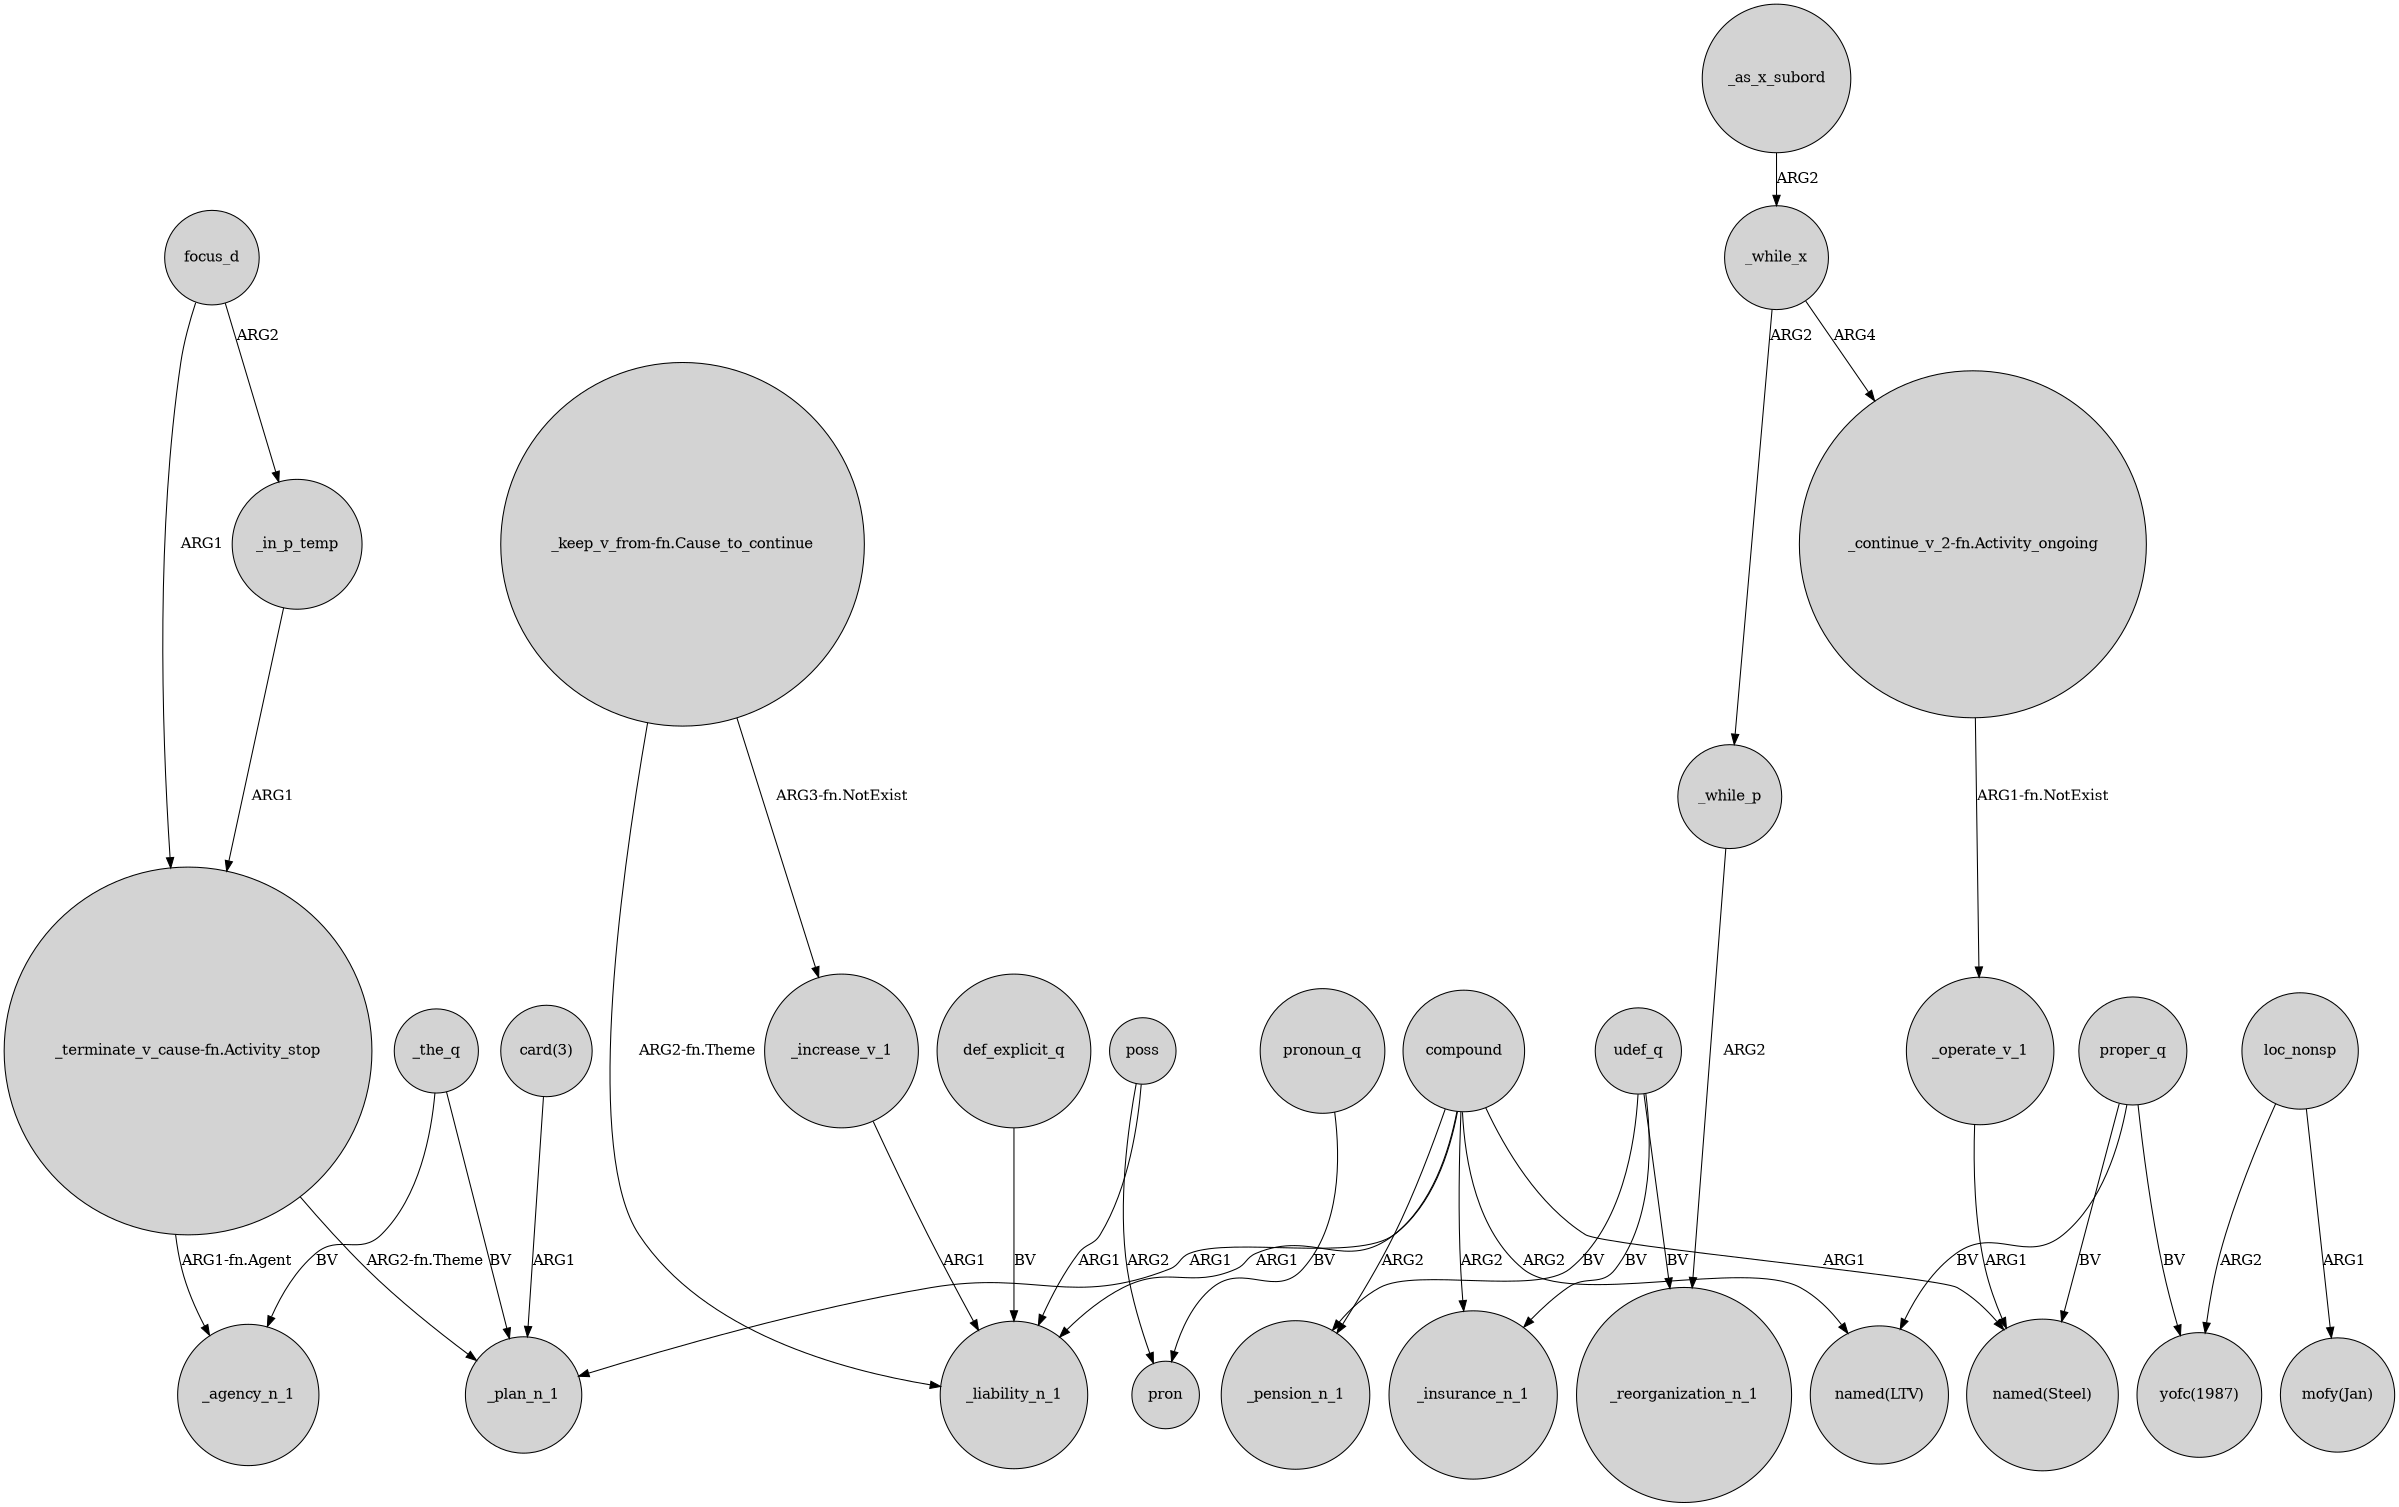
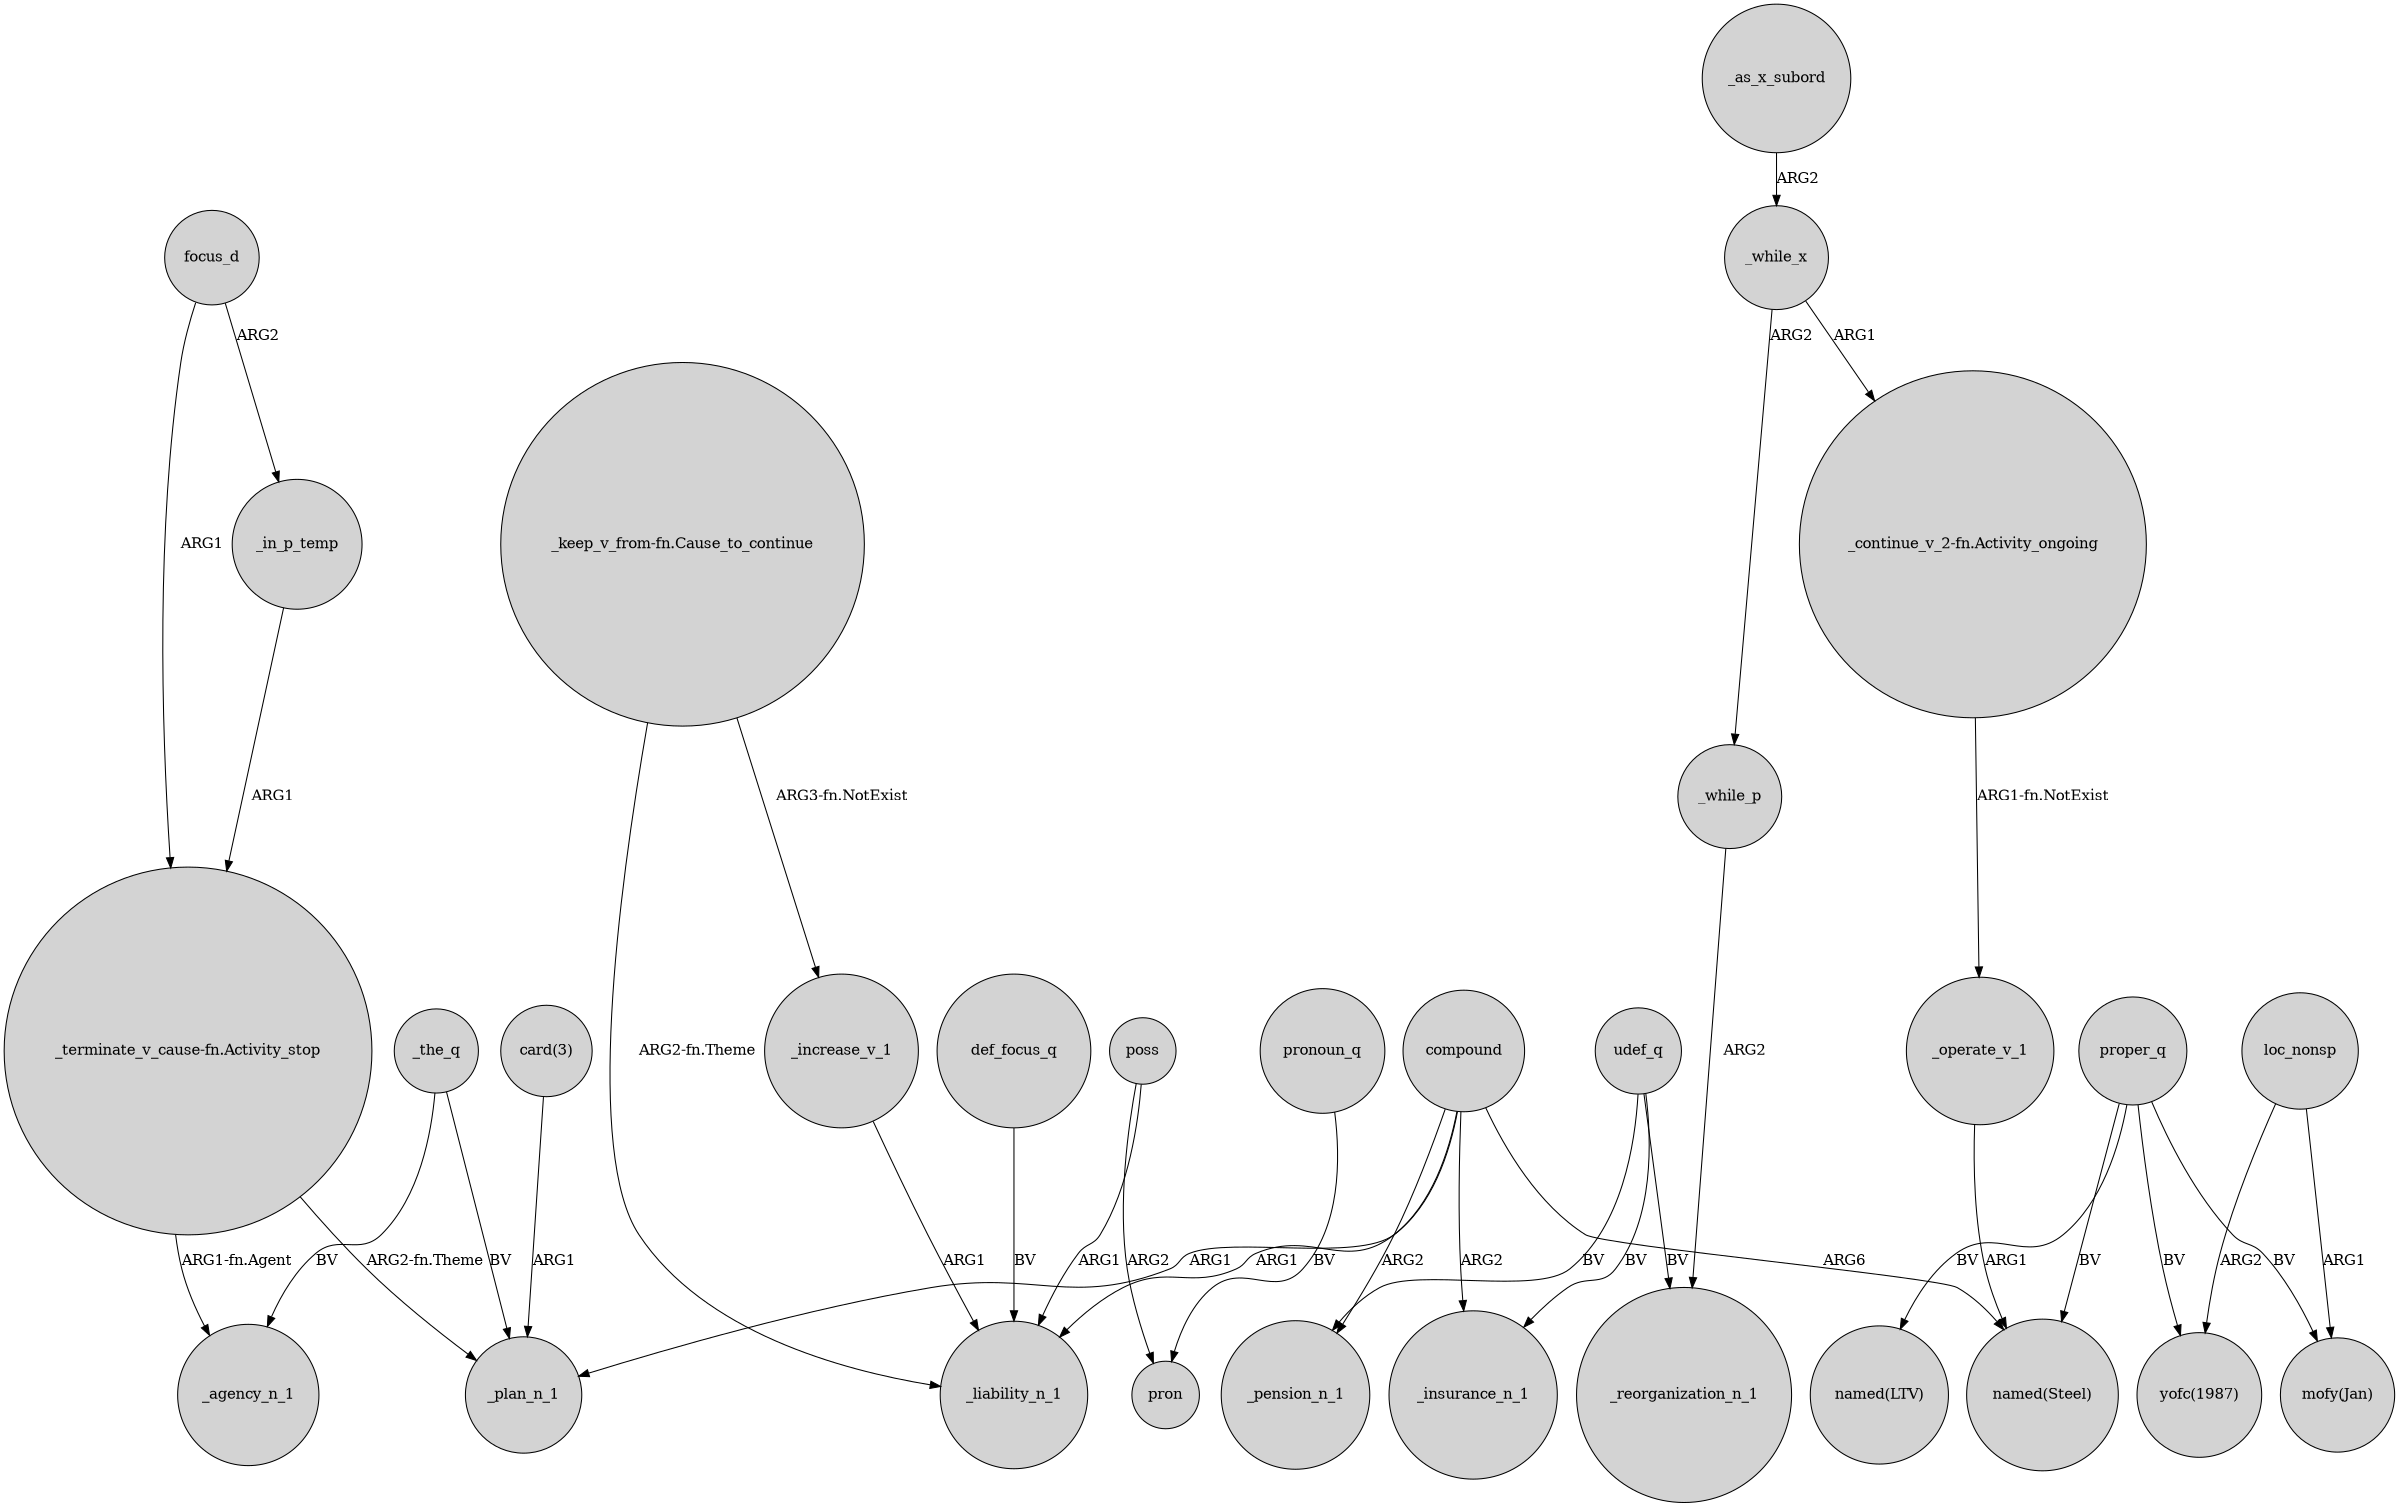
(1855, 336) -> (1855, 336)
(1014, 1051) -> (1014, 1051)
none -> (2219, 1219)
(1845, 1261) -> (1845, 1261)
(1615, 1284) -> none
